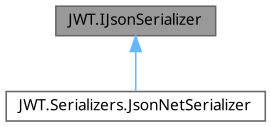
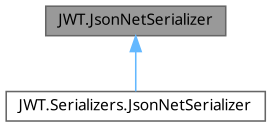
(136, 21) -> (136, 21)
